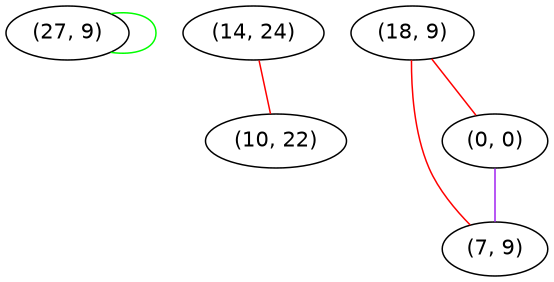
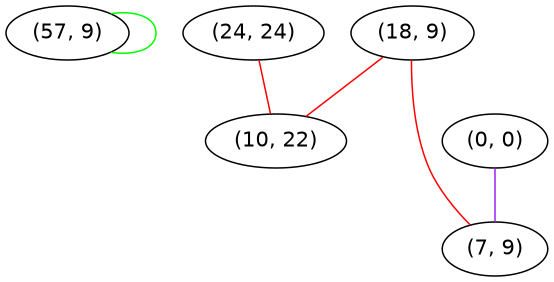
(68, 33) -> (68, 33)
(254, 33) -> (254, 33)
(454, 87) -> (344, 87)
